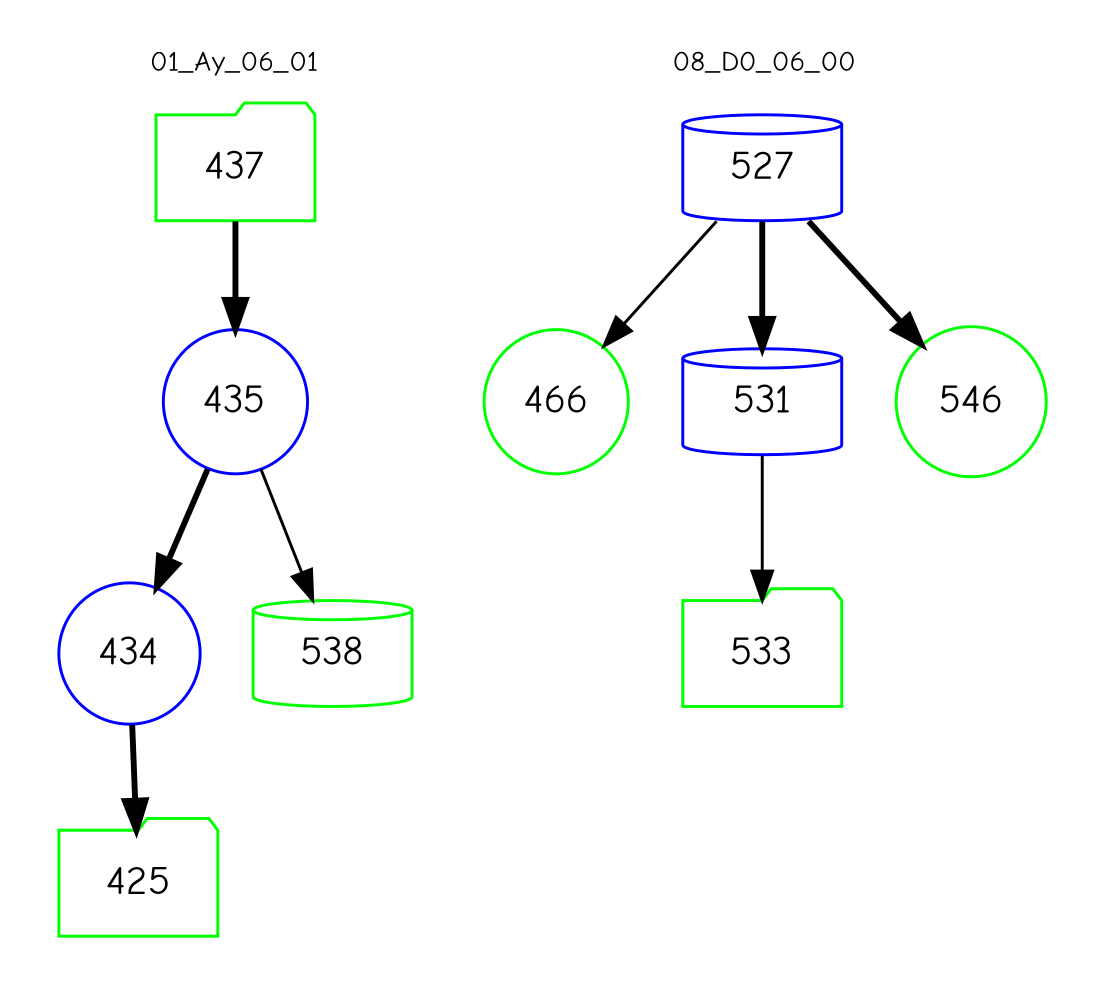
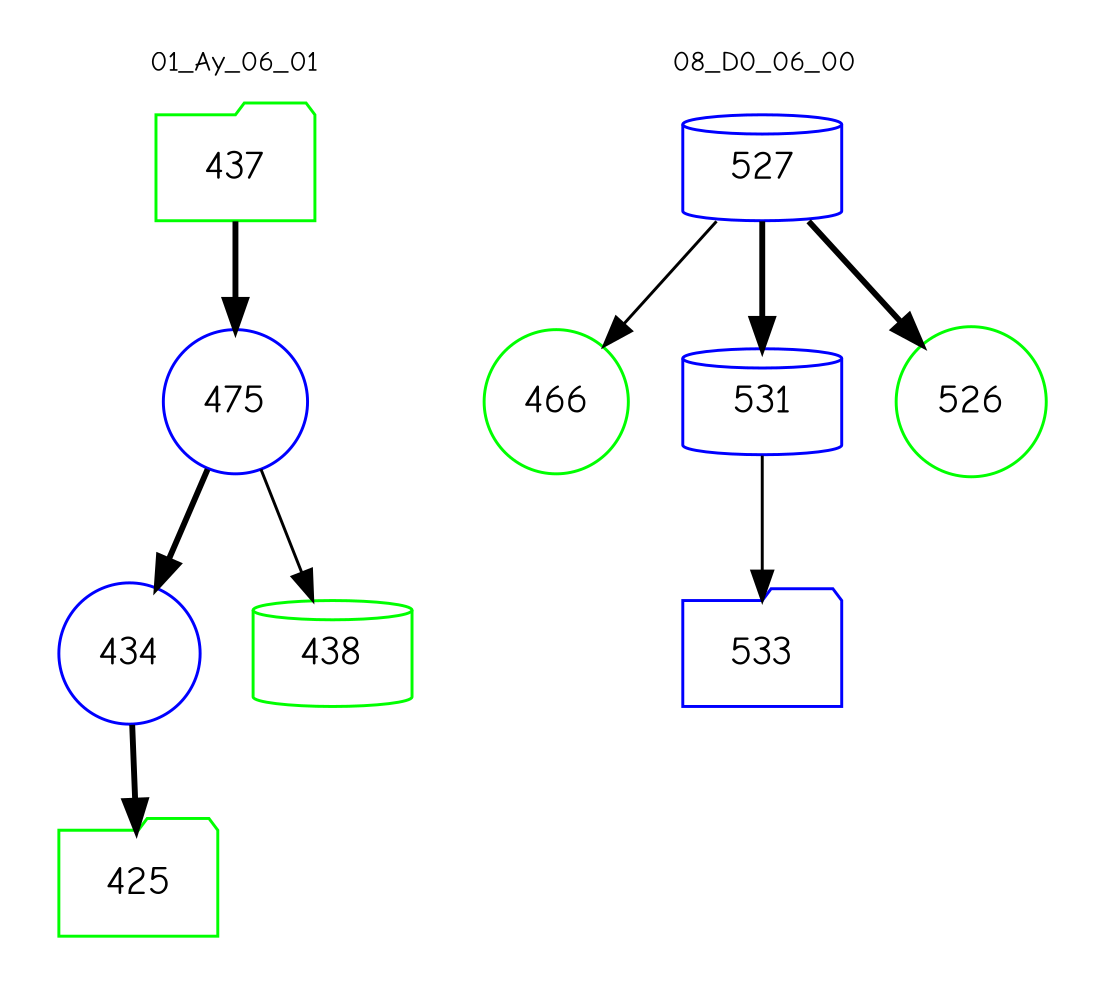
(235, 402) -> (235, 402)
(971, 402) -> (971, 402)
(333, 654) -> (333, 654)
(762, 654) -> (762, 654)
